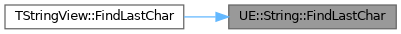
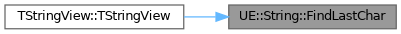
(94, 17) -> (94, 17)
